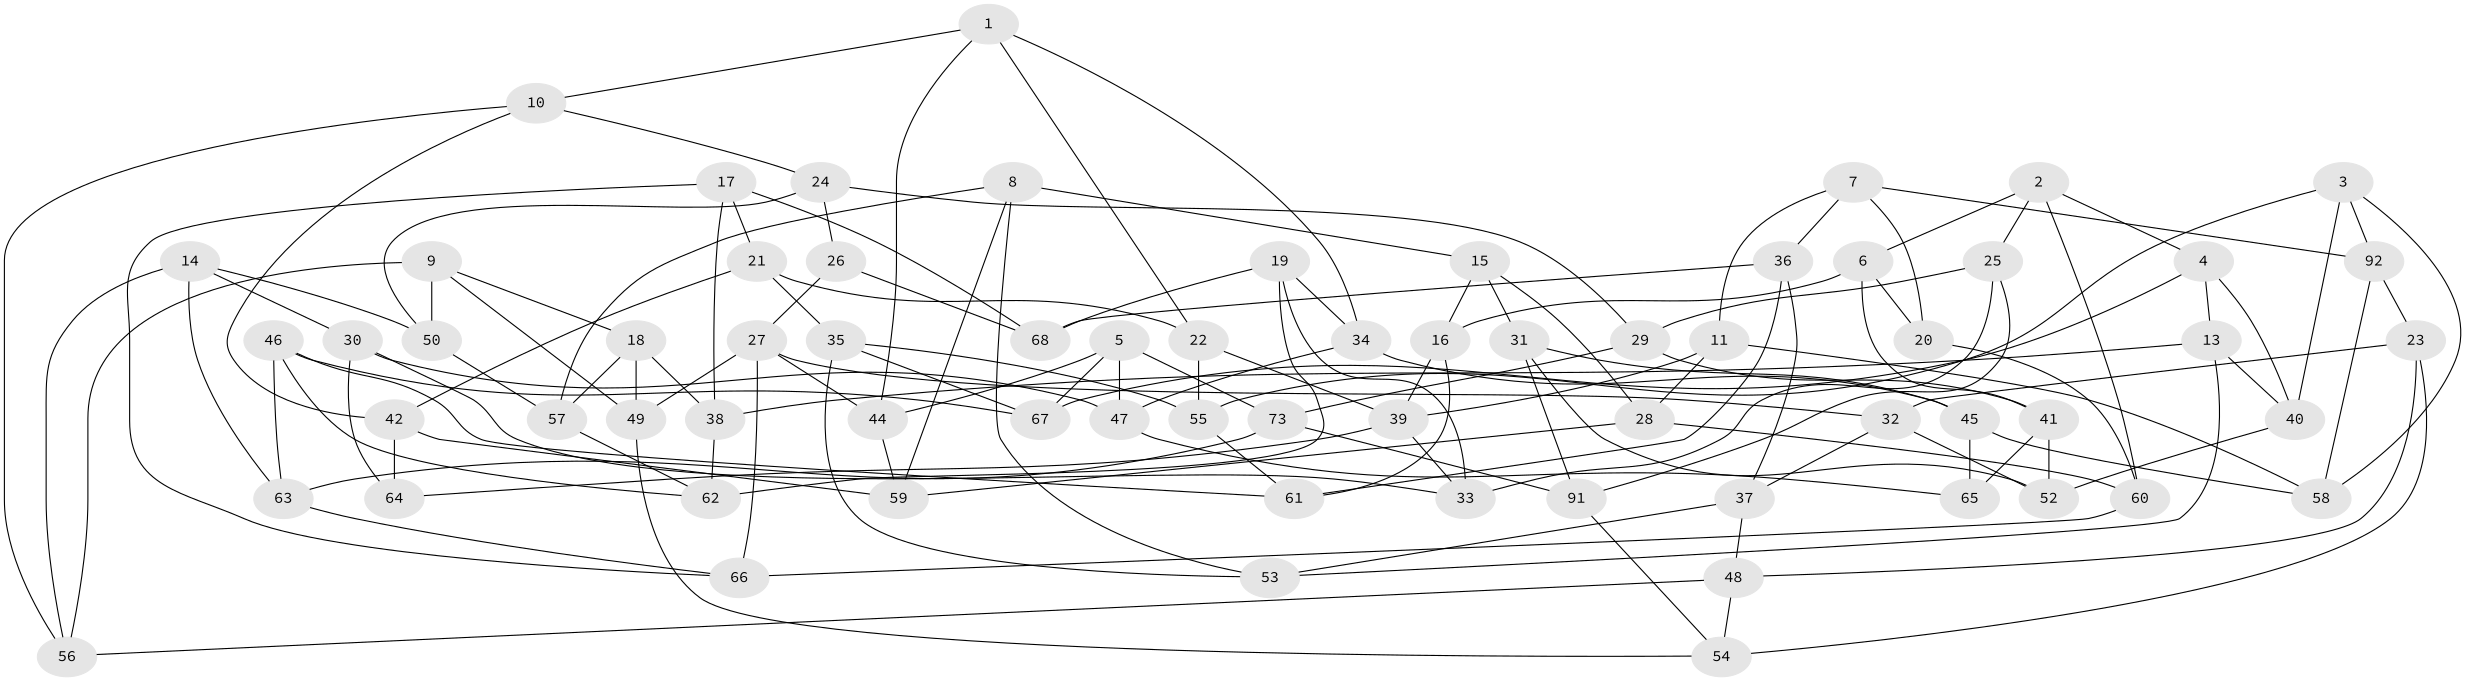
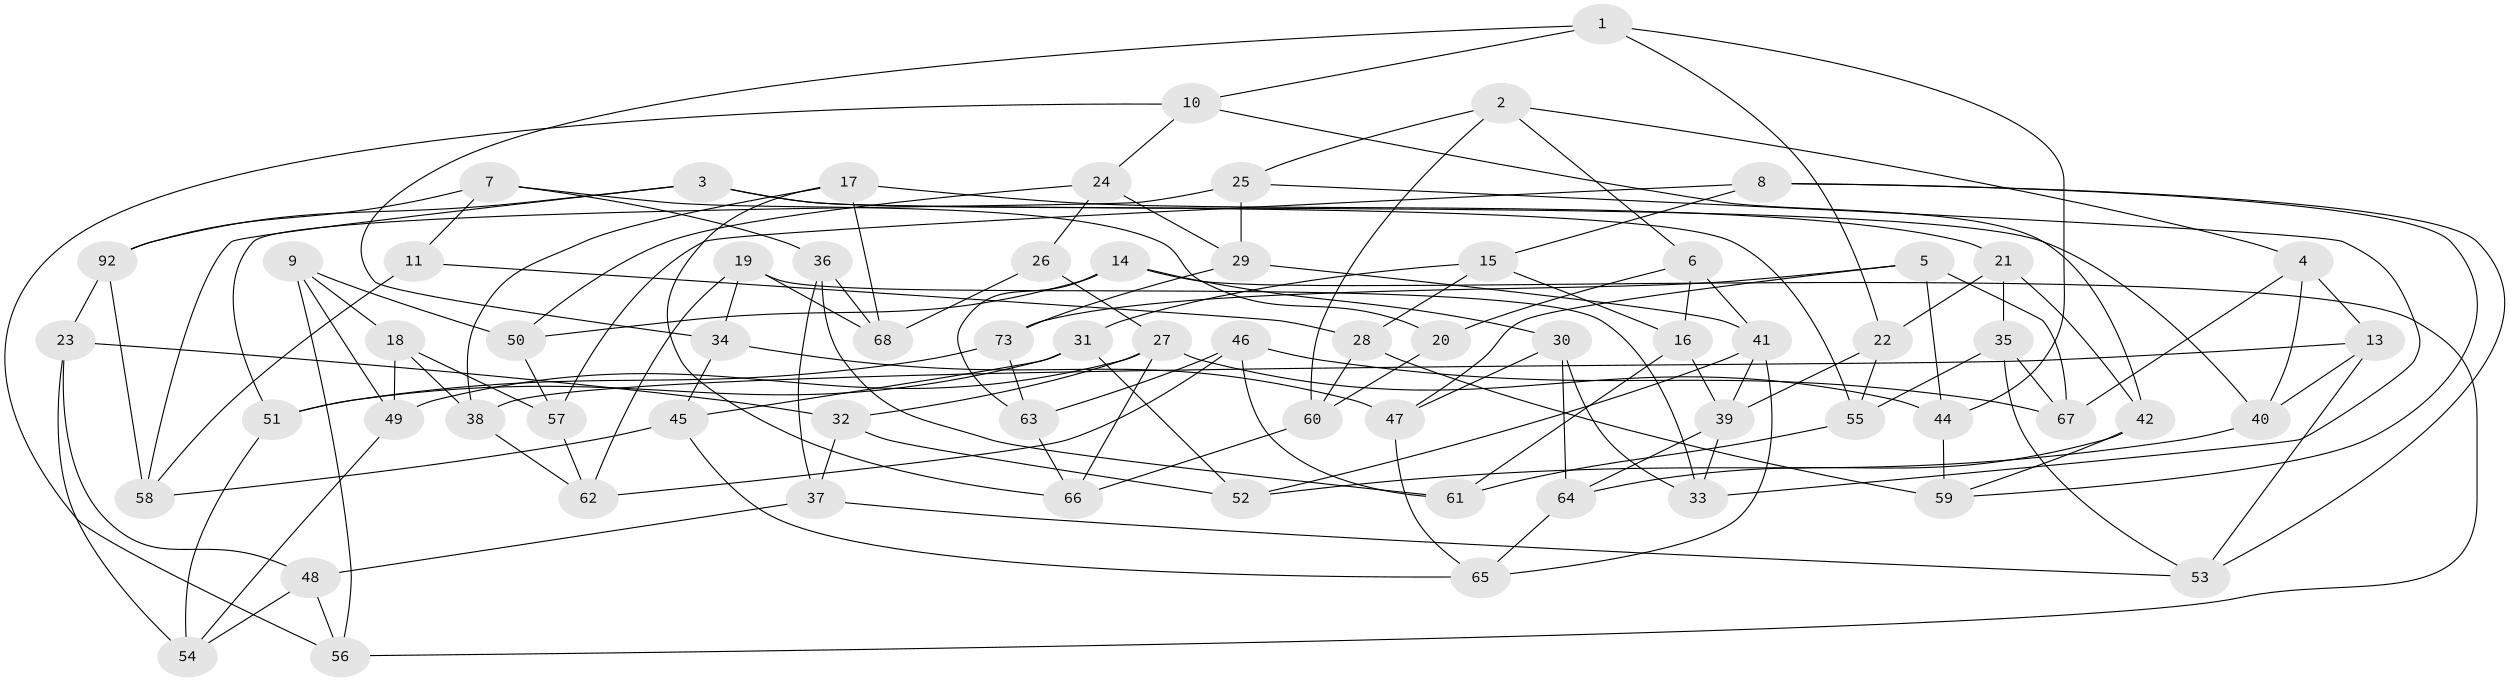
(1509, 402) -> (1747, 373)
(1577, 499) -> (272, 420)
none -> (1523, 538)
